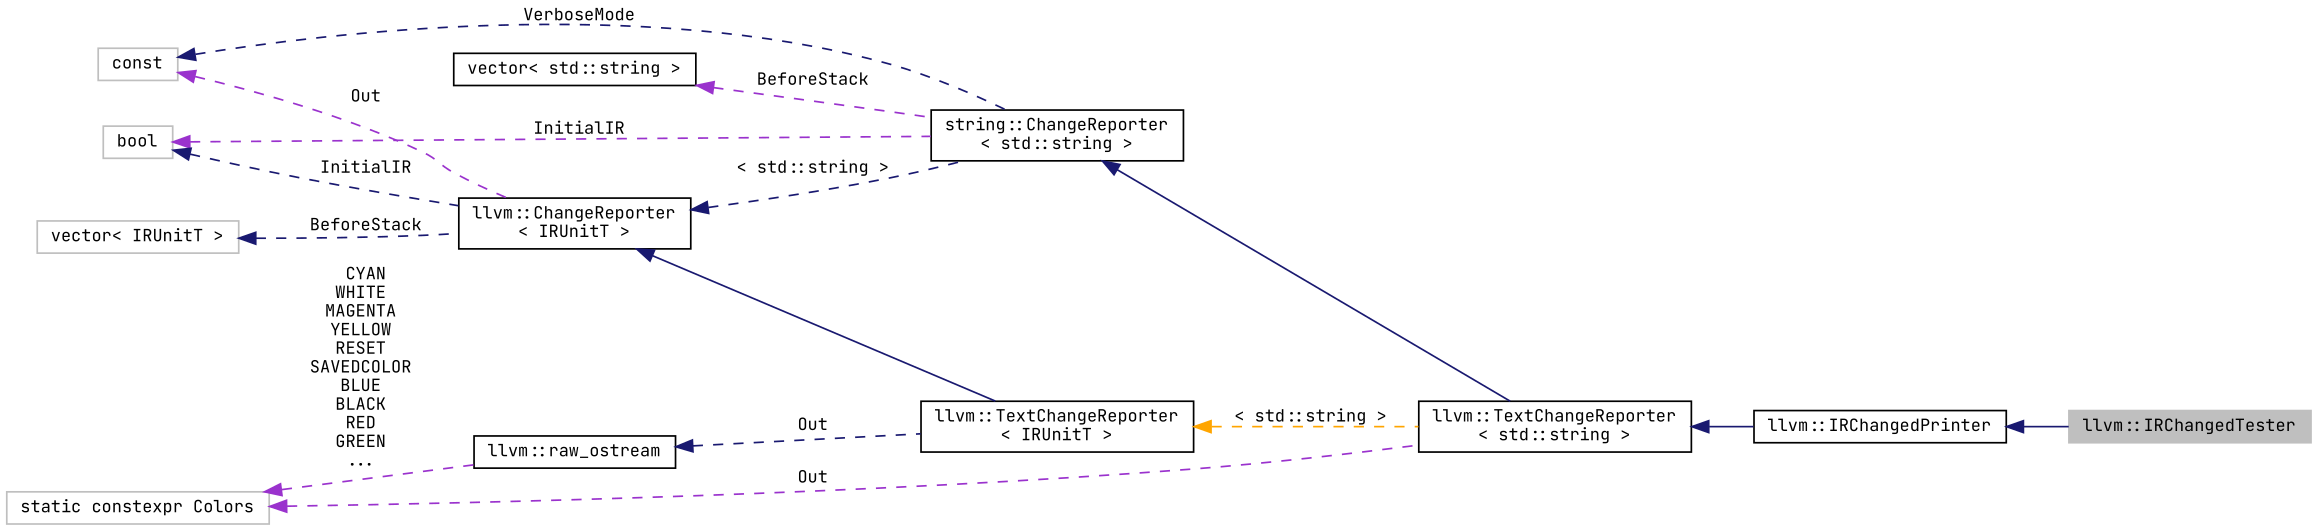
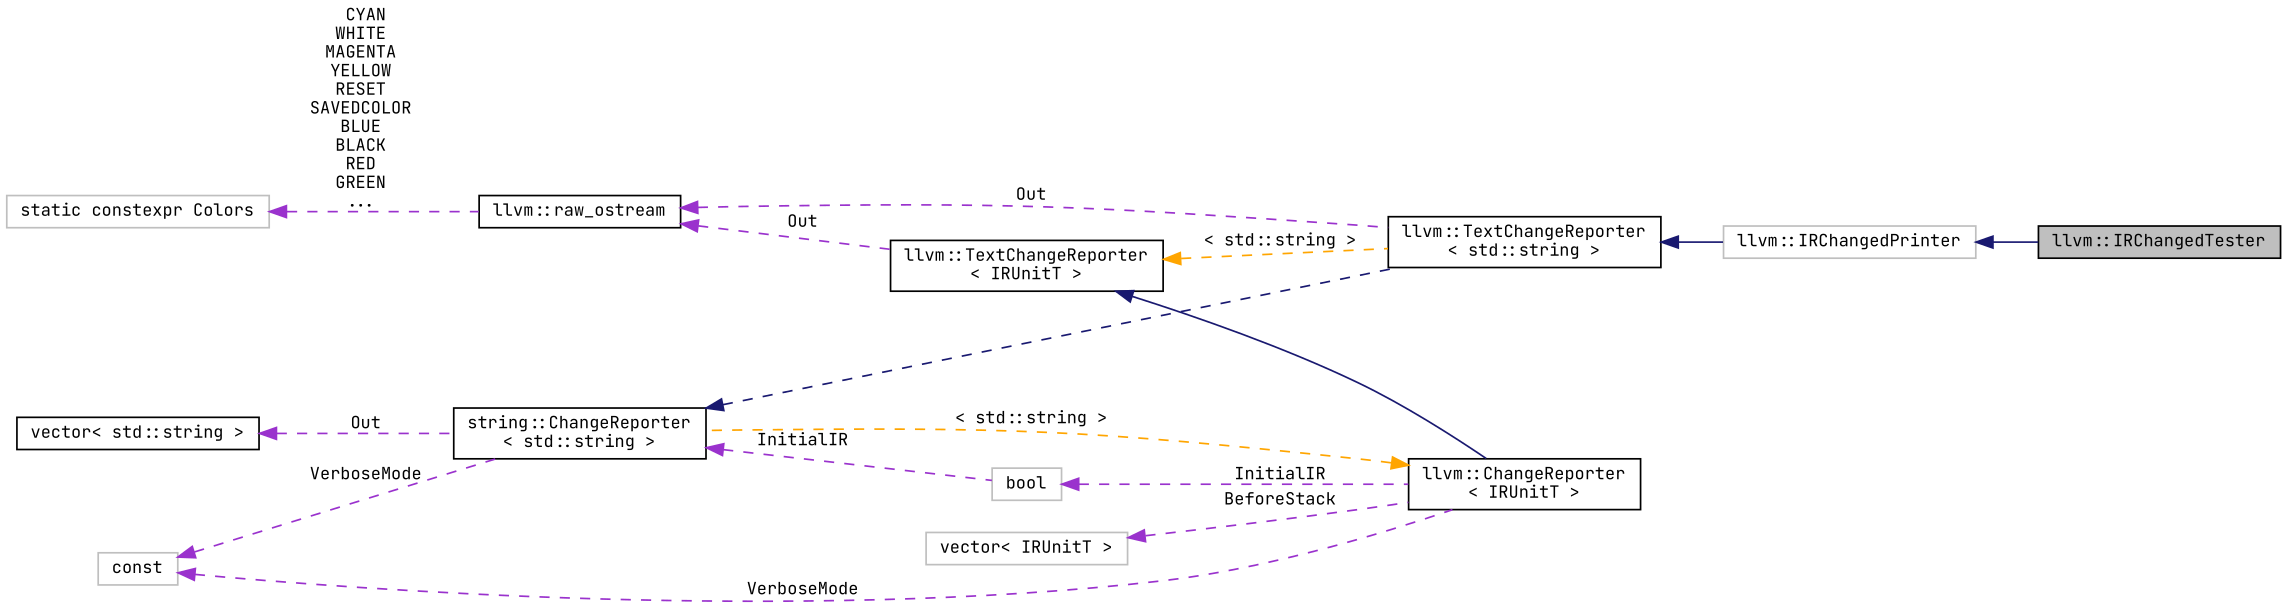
(606, 26) -> (345, 506)
(808, 80) -> (361, 424)
(361, 97) -> (798, 590)
(560, 139) -> (858, 465)
(324, 182) -> (1244, 484)
(837, 188) -> (1050, 433)
(357, 237) -> (1277, 520)
(1314, 285) -> (1060, 336)
(824, 328) -> (1316, 364)
(1880, 427) -> (1850, 242)
(2190, 427) -> (2159, 242)
(807, 440) -> (794, 238)
(854, 489) -> (1043, 207)
